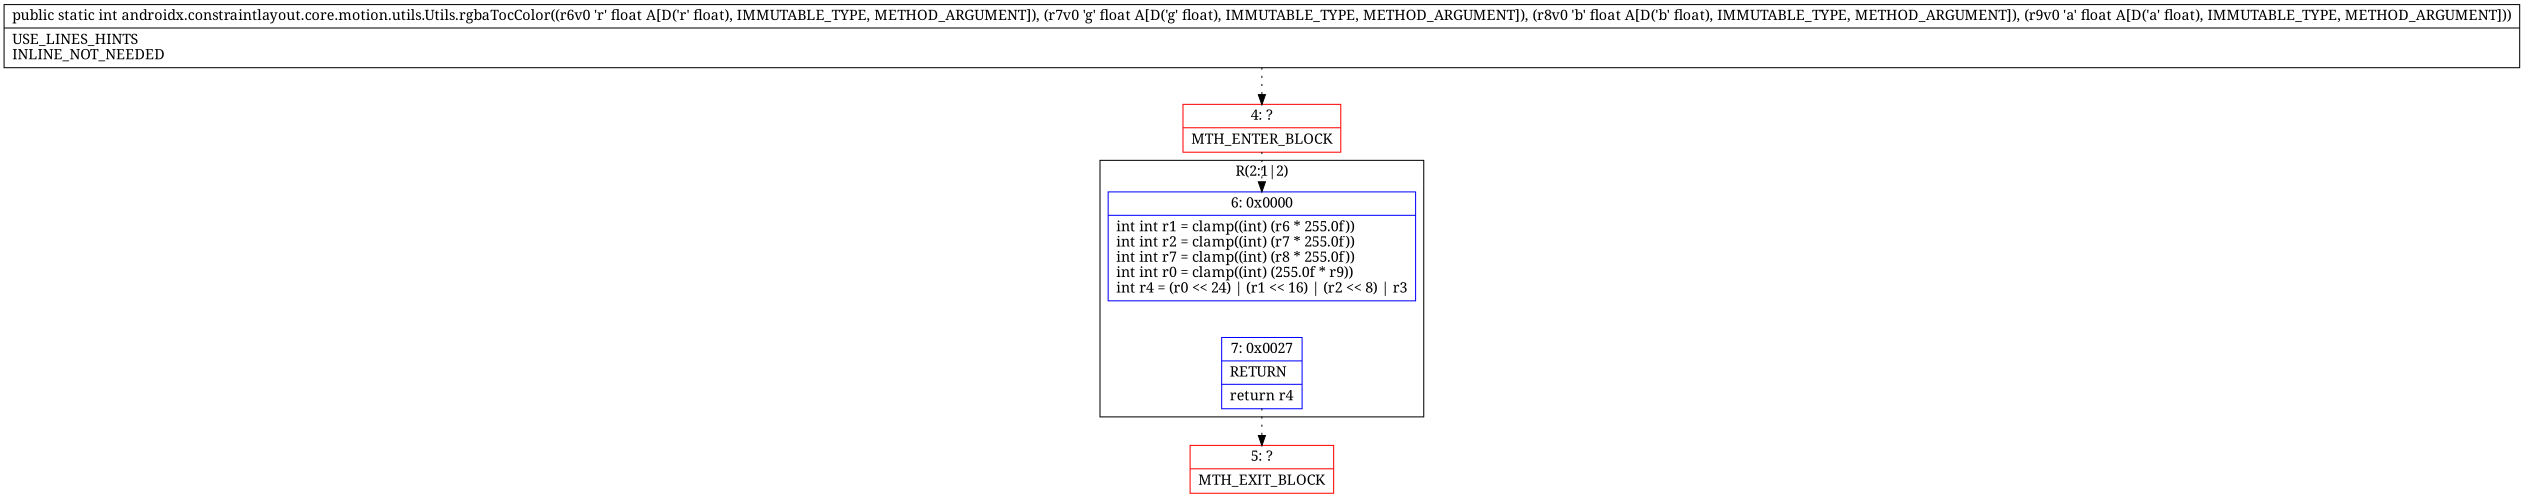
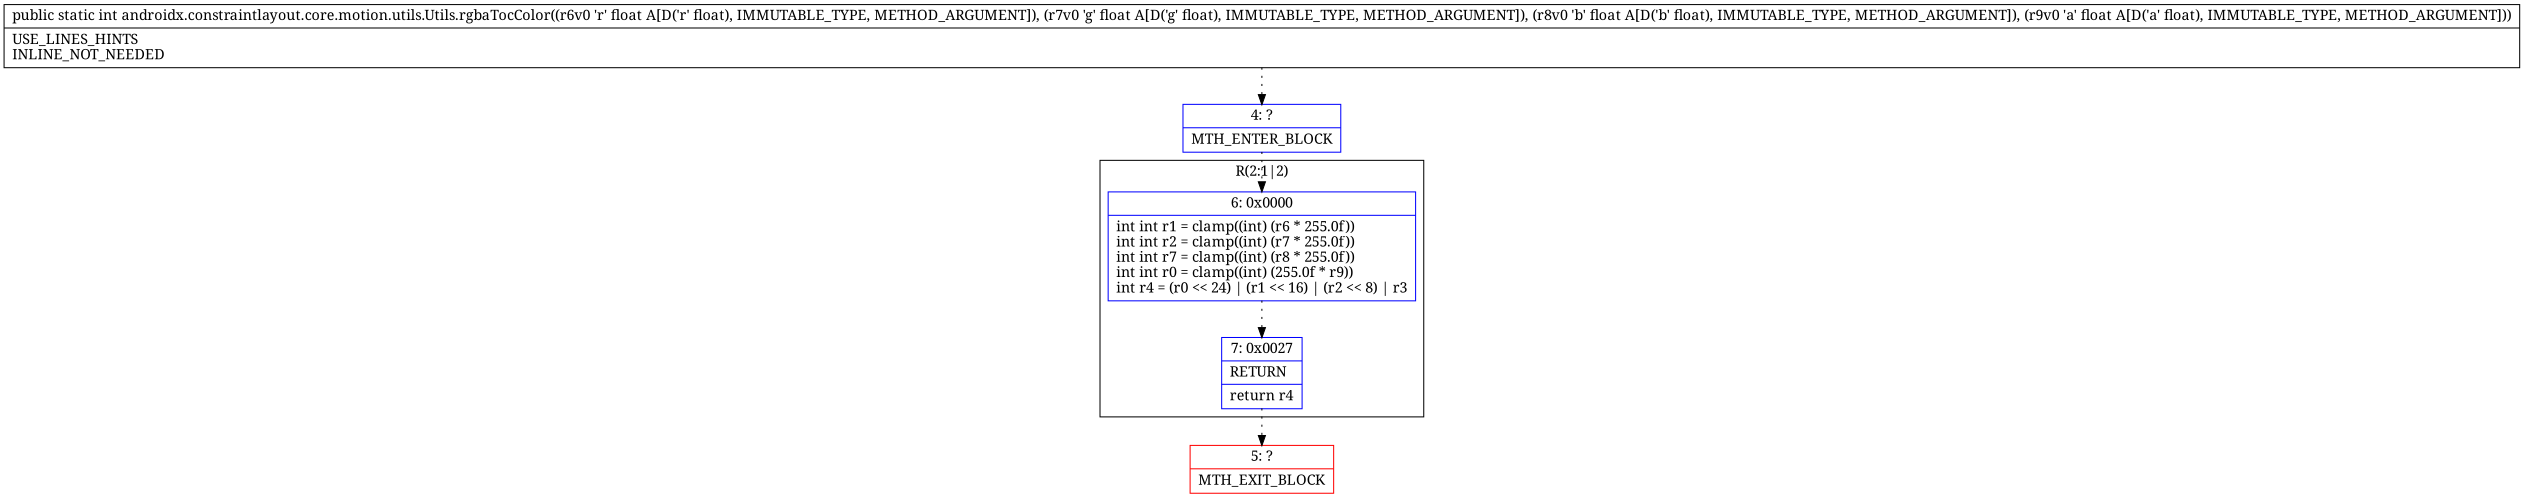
(1262, 128) -> (1262, 128)
none -> (1262, 314)
